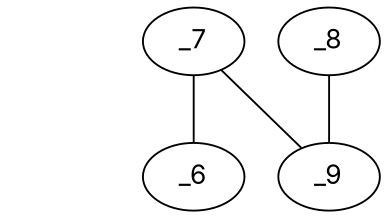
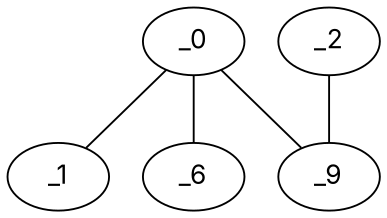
(194, 41) -> (194, 41)
(329, 41) -> (329, 41)
none -> (58, 177)
